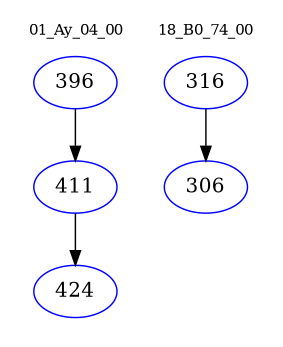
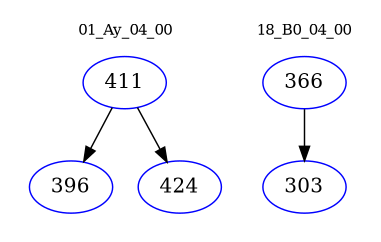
(206, 31) -> (305, 31)
(206, 83) -> (305, 83)
(75, 128) -> (101, 128)
(206, 187) -> (305, 187)
